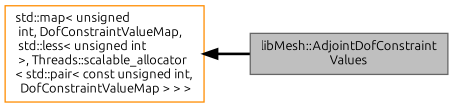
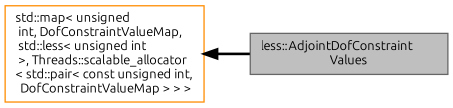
(349, 54) -> (349, 54)
